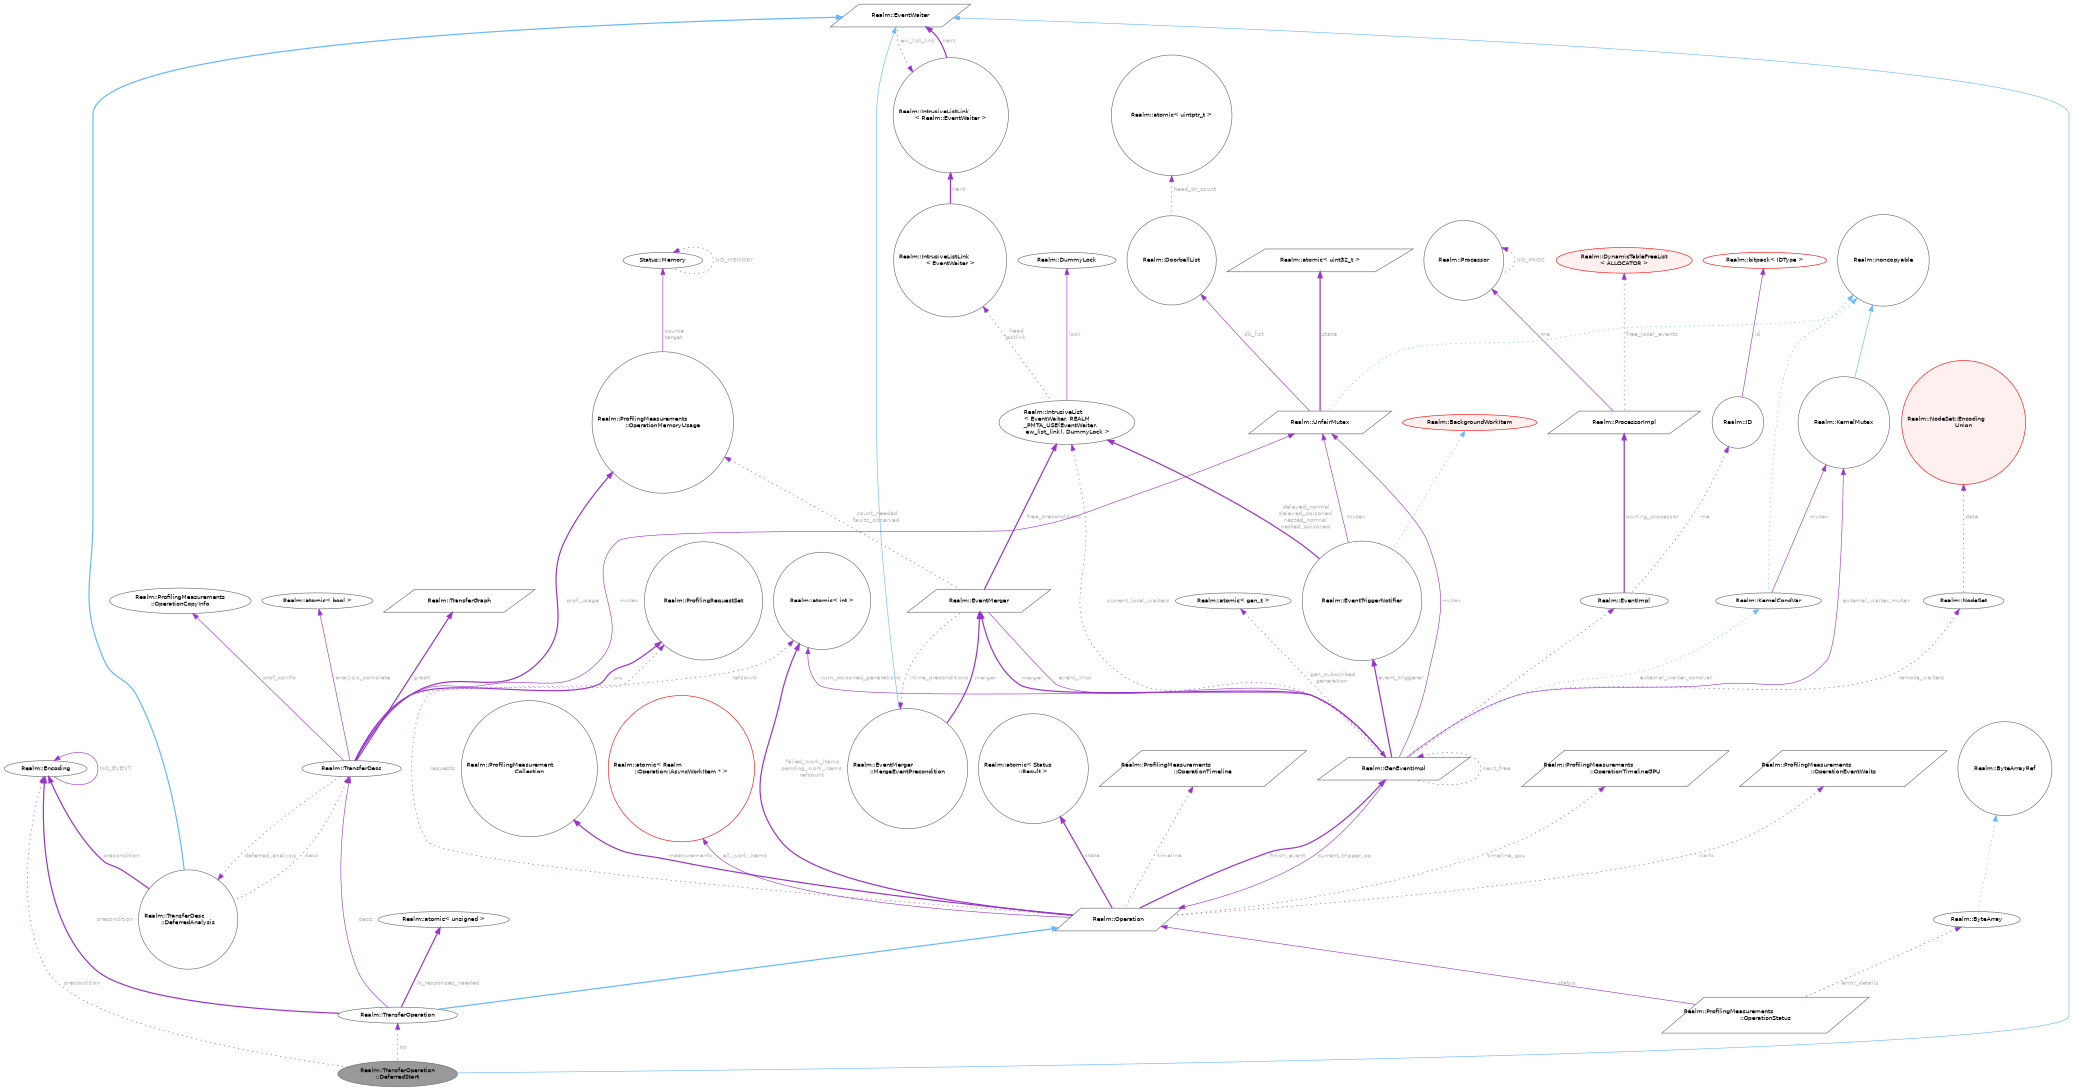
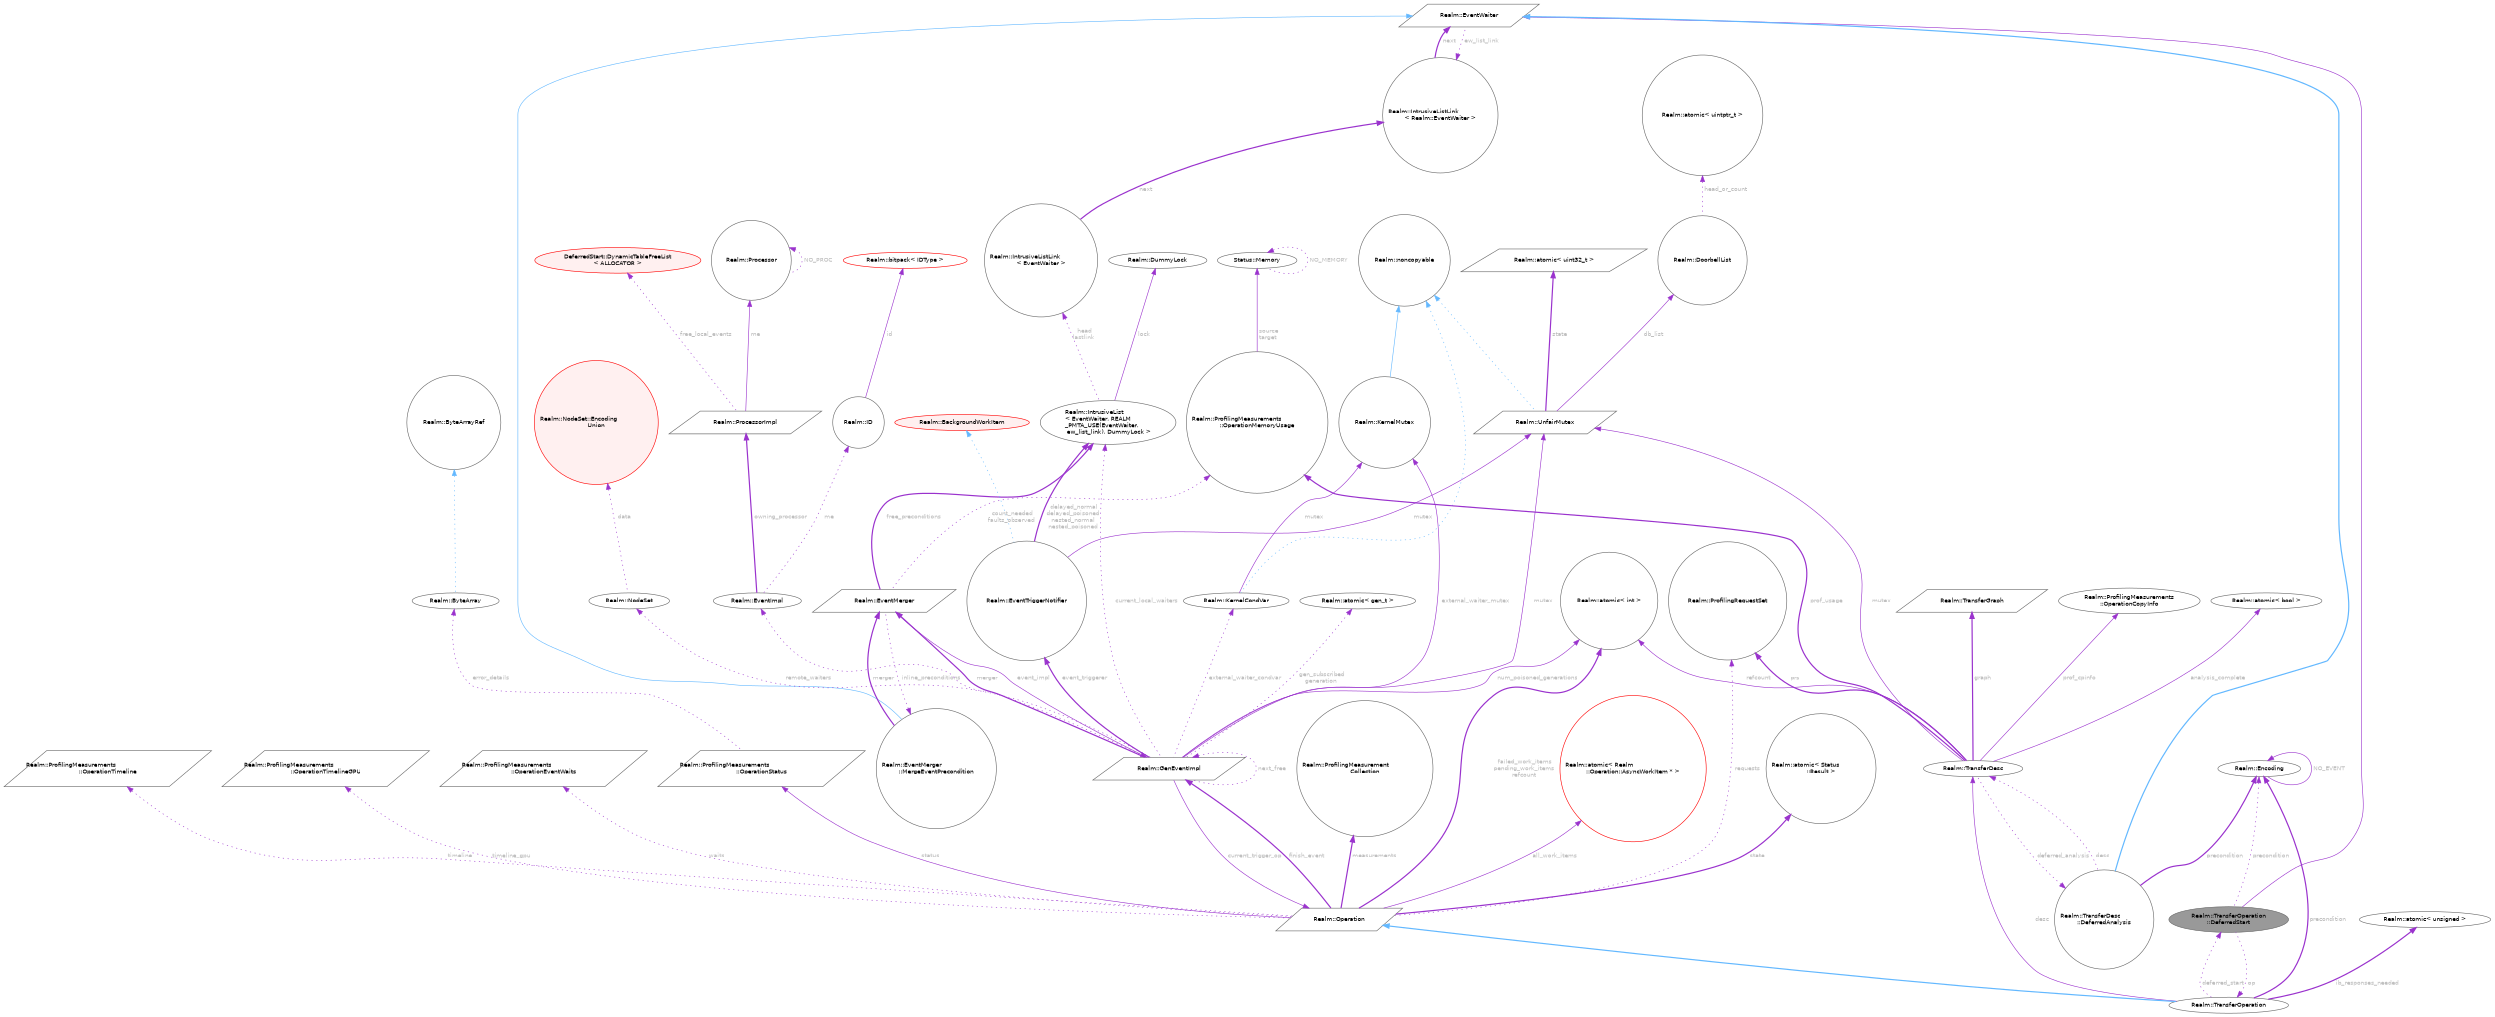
(1624, 260) -> (618, 260)
(1580, 680) -> (1202, 686)
(631, 684) -> (1812, 686)
(2069, 813) -> (2361, 113)
(1431, 966) -> (1029, 887)
none -> (2204, 969)
